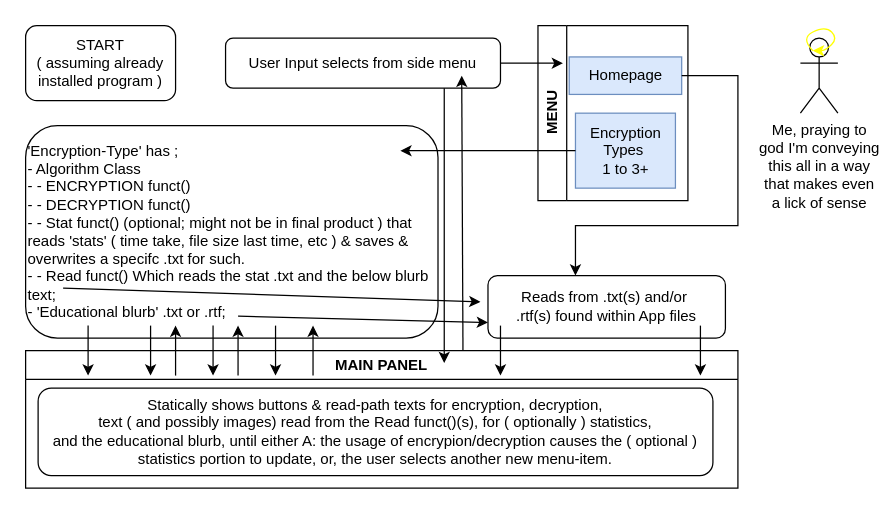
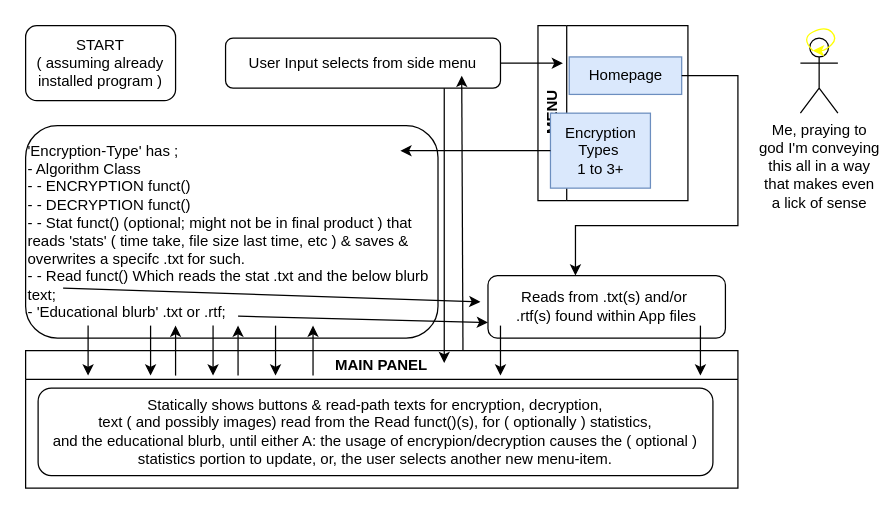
(626, 151) -> (601, 151)
